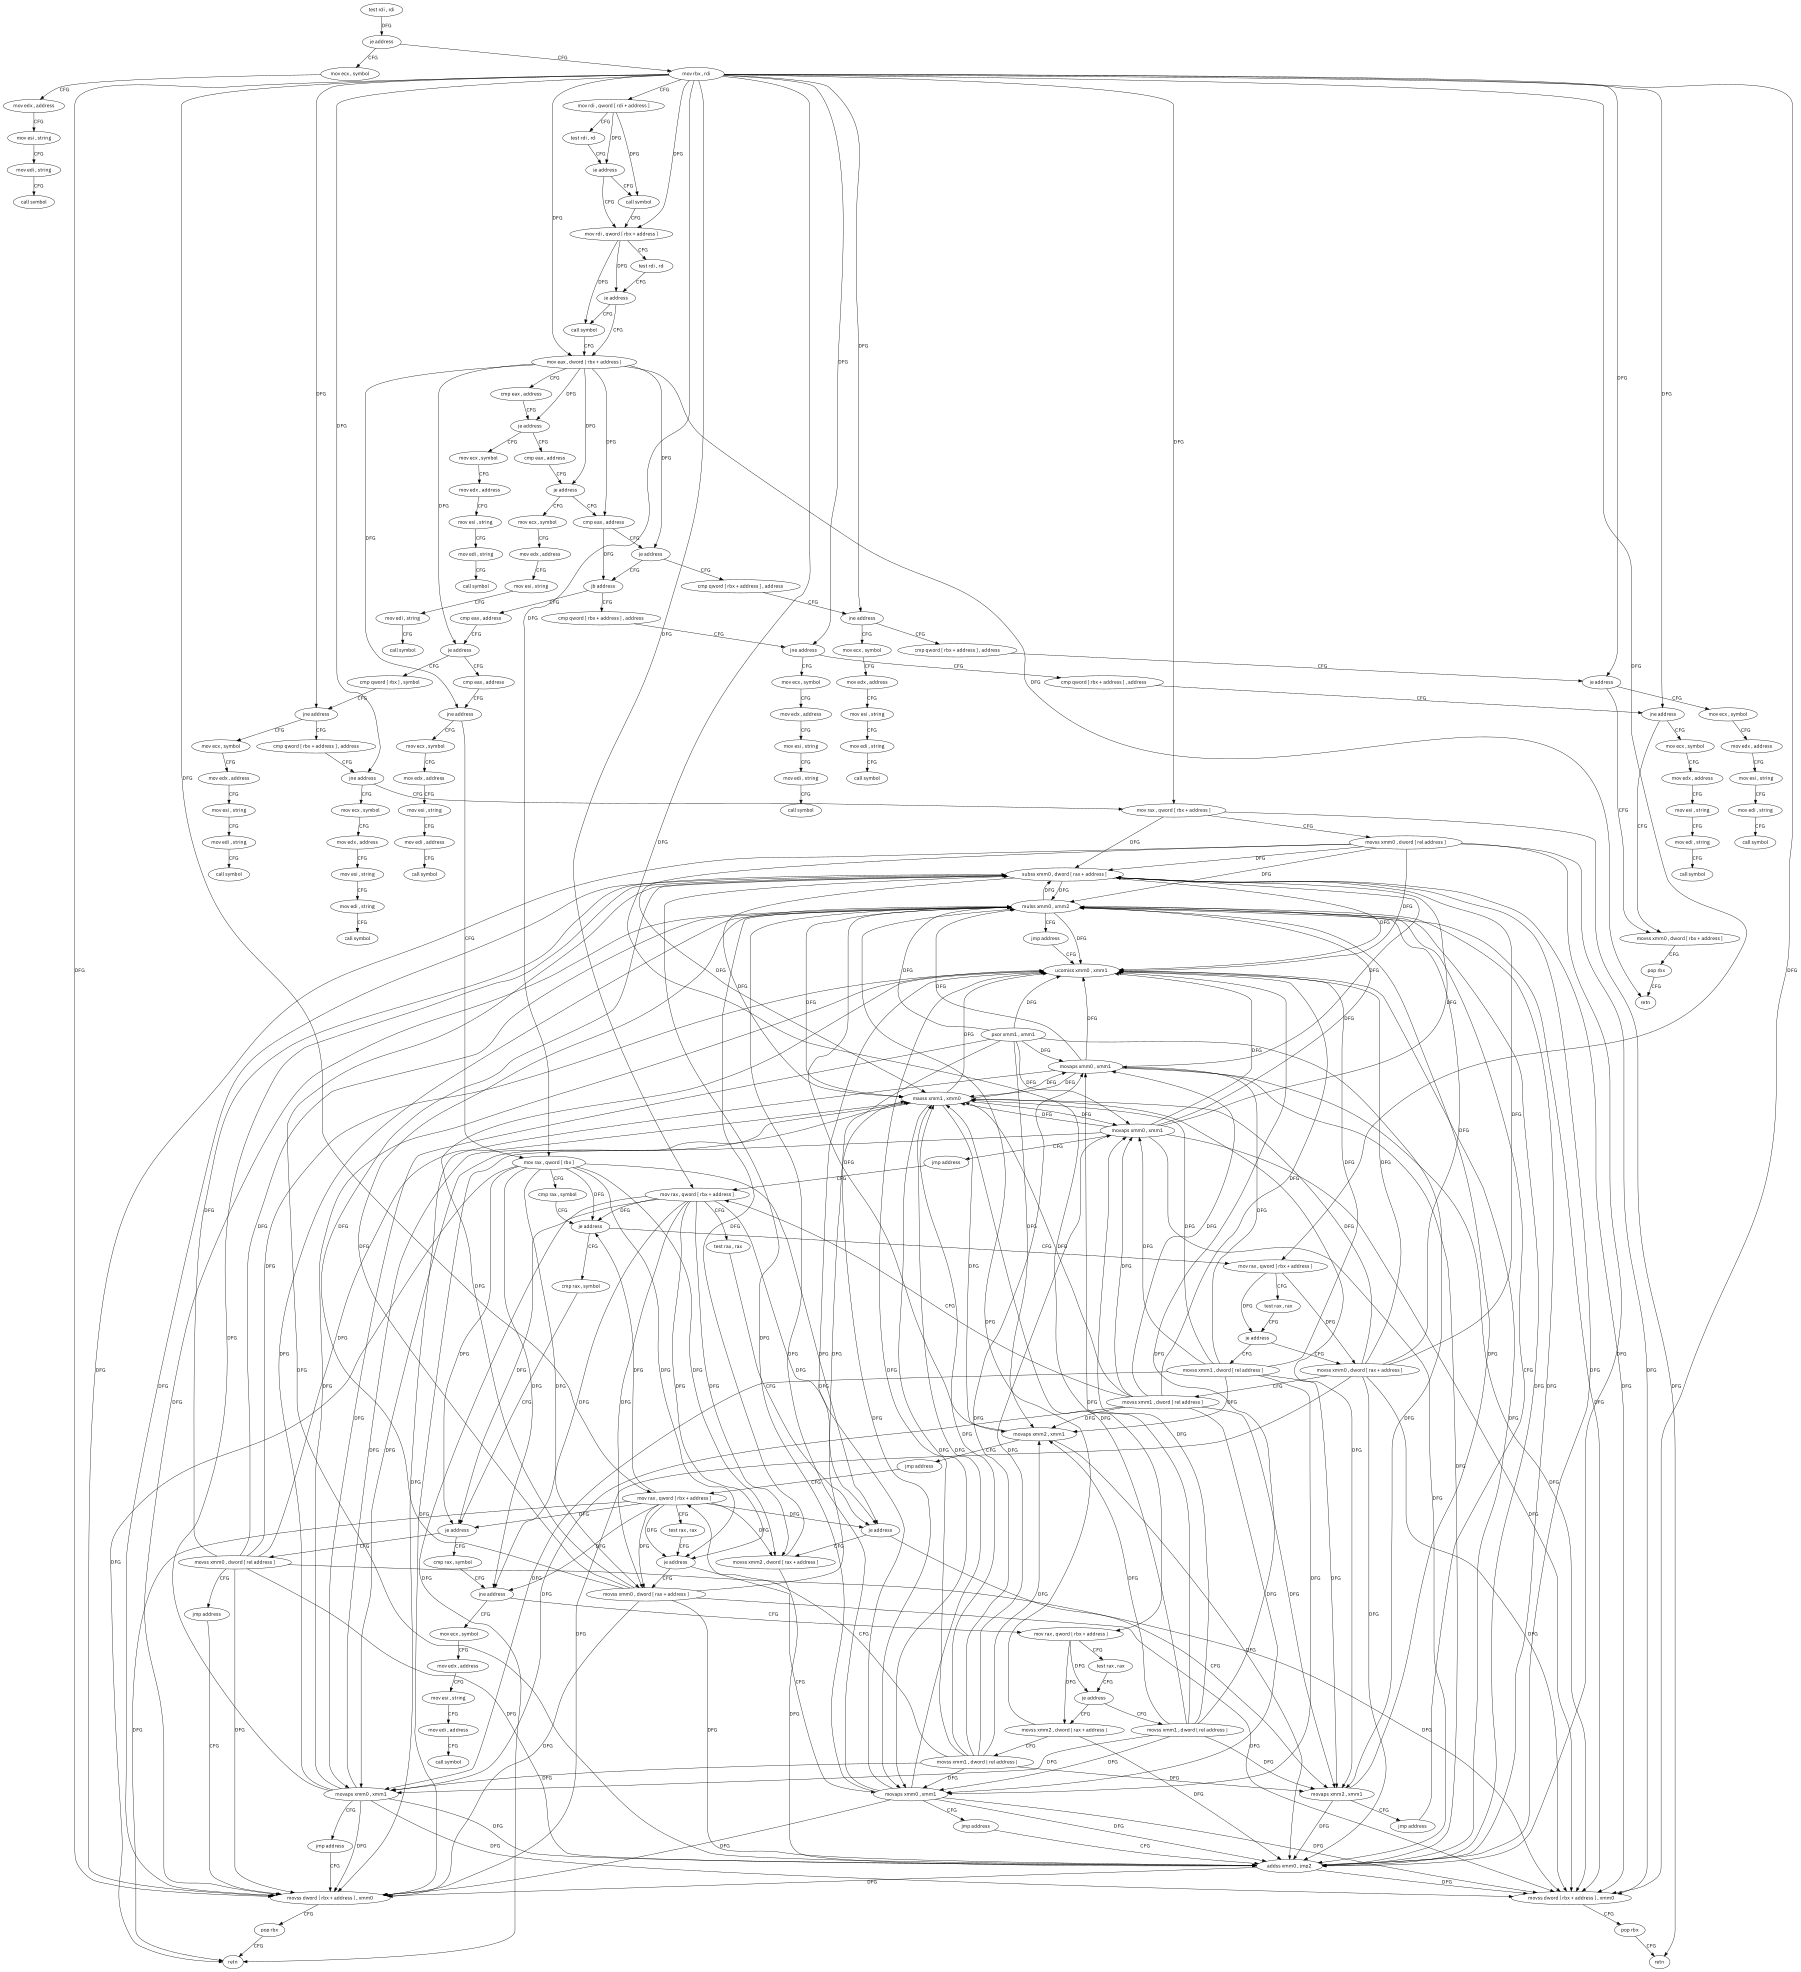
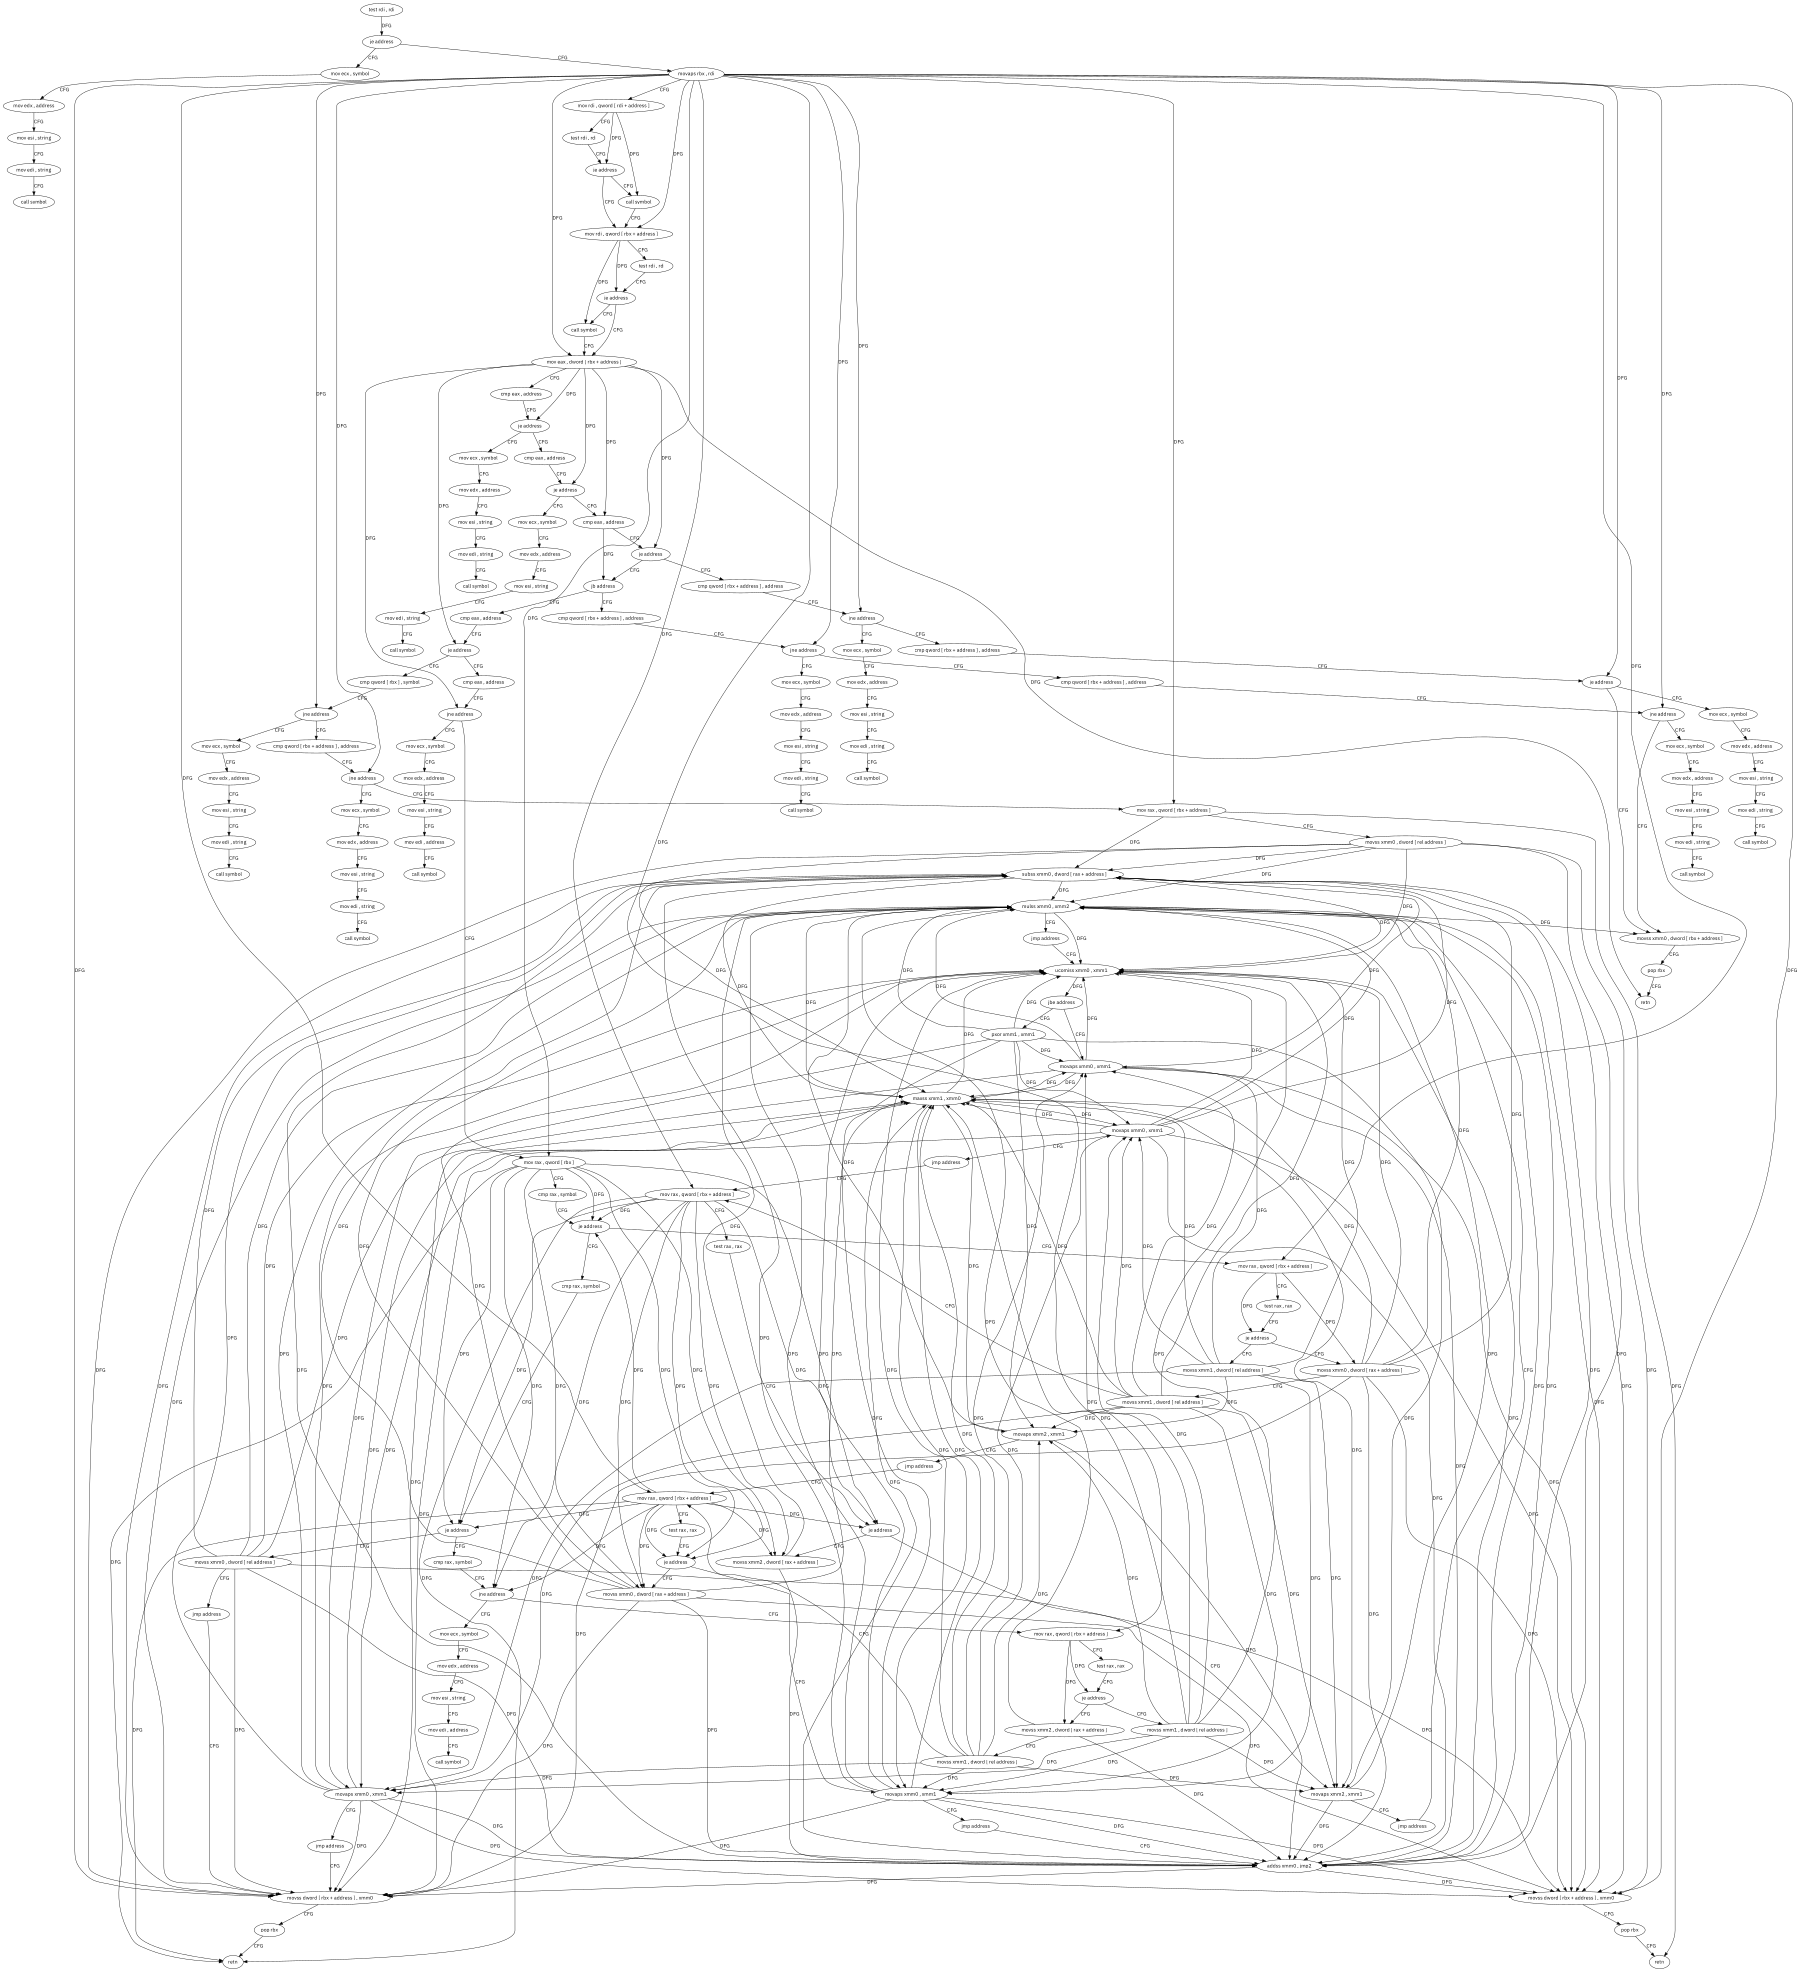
(696, 74) -> (696, 74)
(1043, 891) -> (1426, 918)
none -> (1062, 1003)
none -> (841, 1675)
